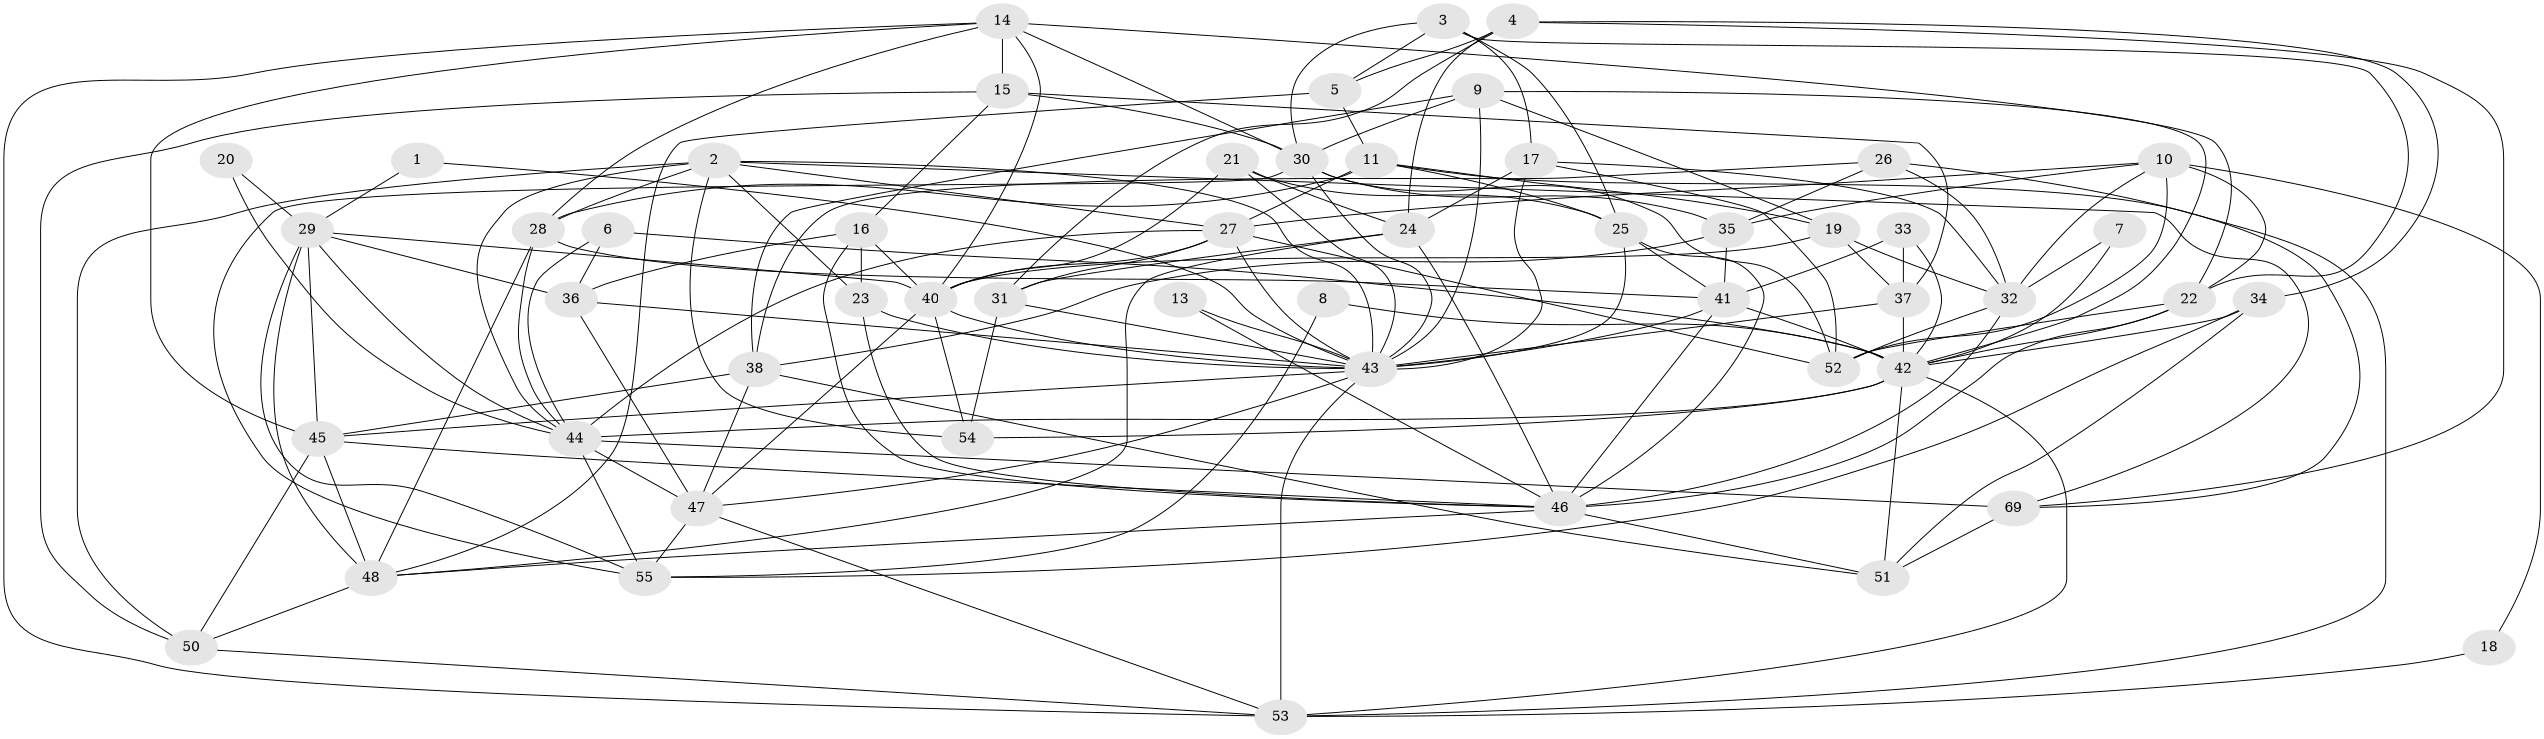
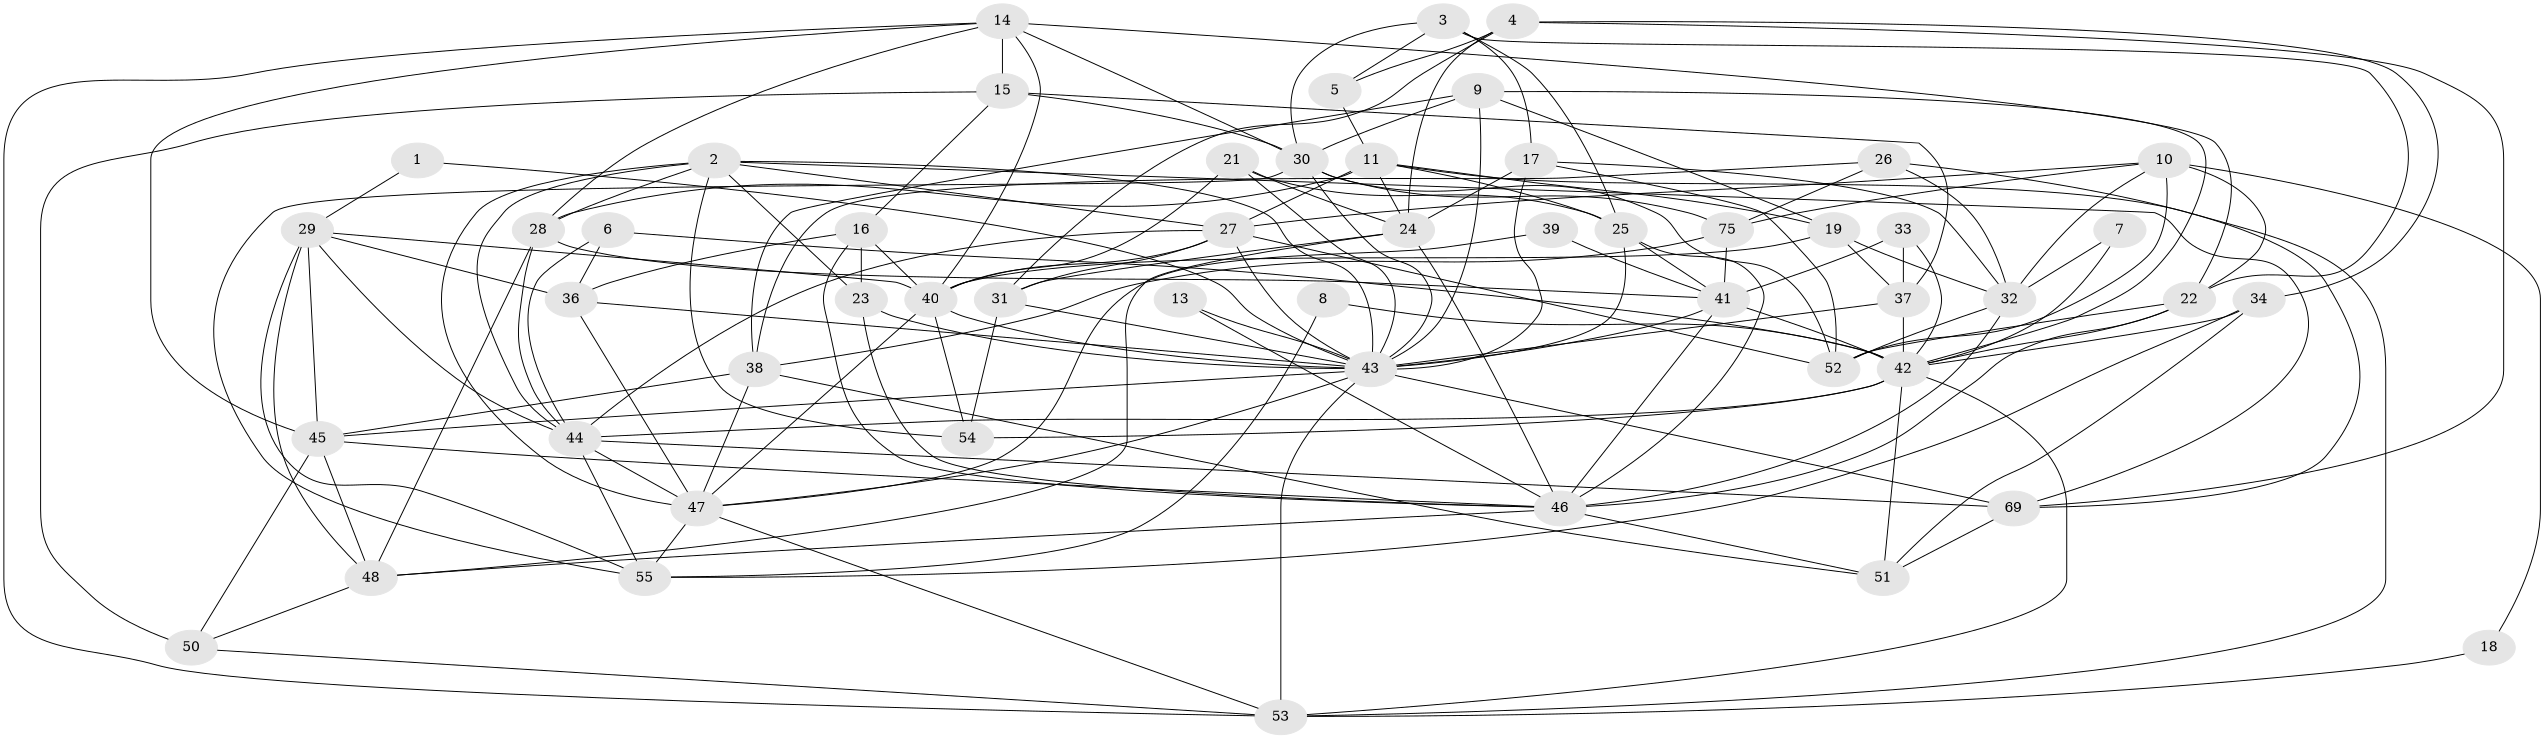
(709, 138) -> none
(226, 160) -> none
none -> (1394, 202)
(178, 225) -> (442, 308)
none -> (1551, 230)
(1727, 230) -> (1727, 230)
none -> (1692, 439)
